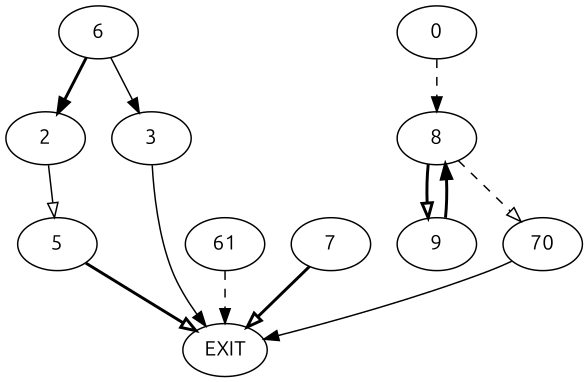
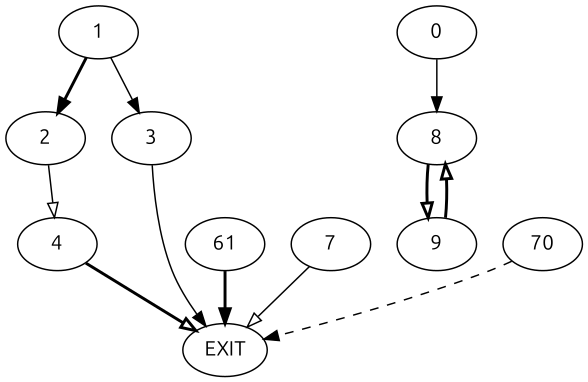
(99, 32) -> (99, 32)
(437, 78) -> (437, 78)
(484, 186) -> none
(447, 198) -> (447, 198)
(57, 244) -> (57, 244)
(225, 290) -> (225, 290)
(284, 291) -> (284, 291)
(396, 302) -> (396, 302)
